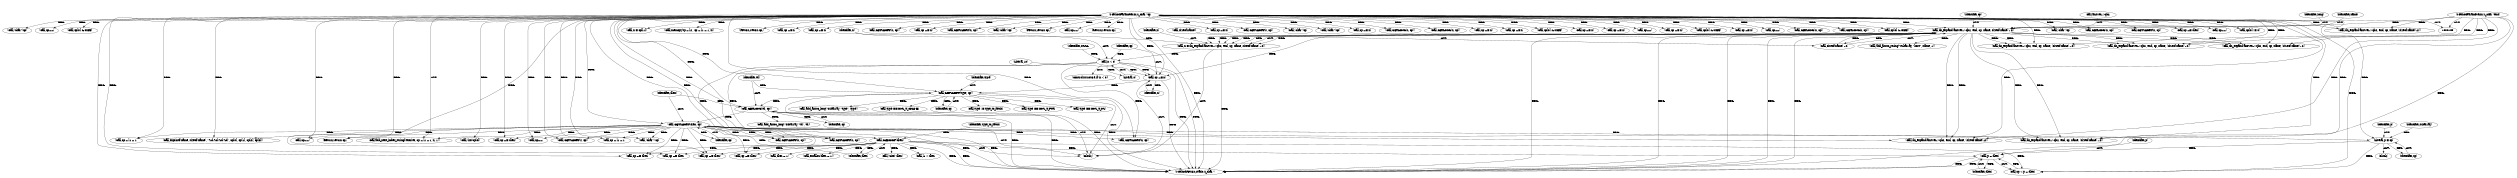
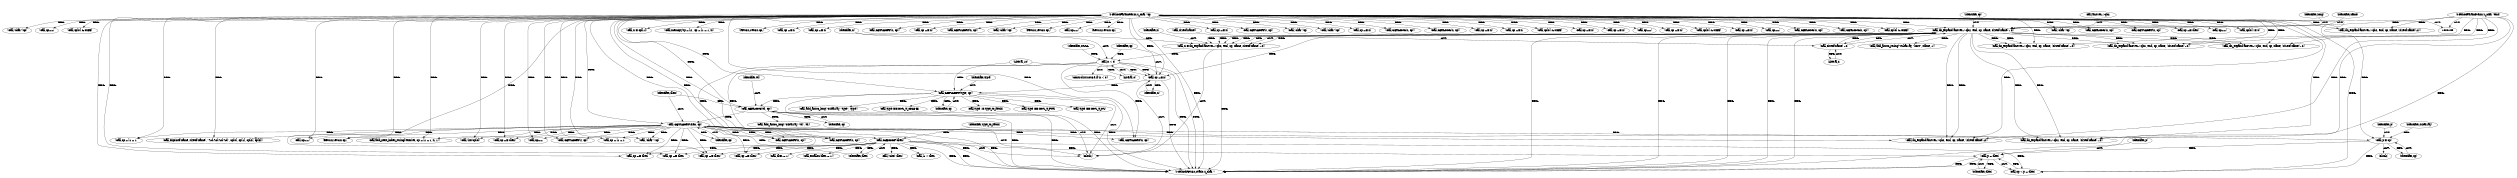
none -> (1834, 62)
(434, 78) -> (434, 78)
(840, 91) -> (975, 67)
none -> (553, 131)
(2384, 141) -> (2384, 141)
